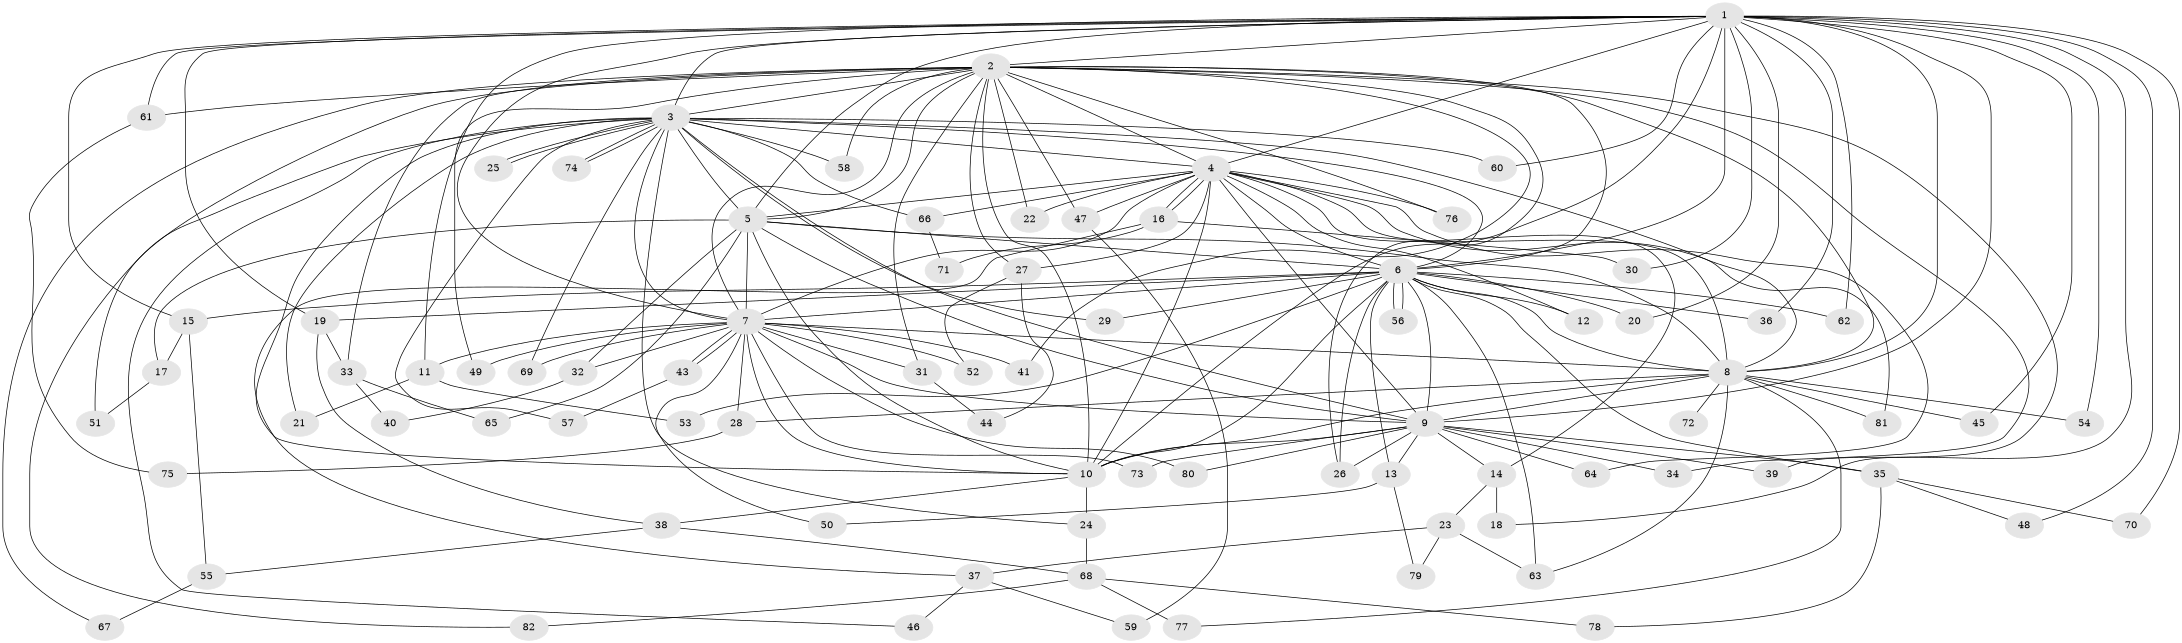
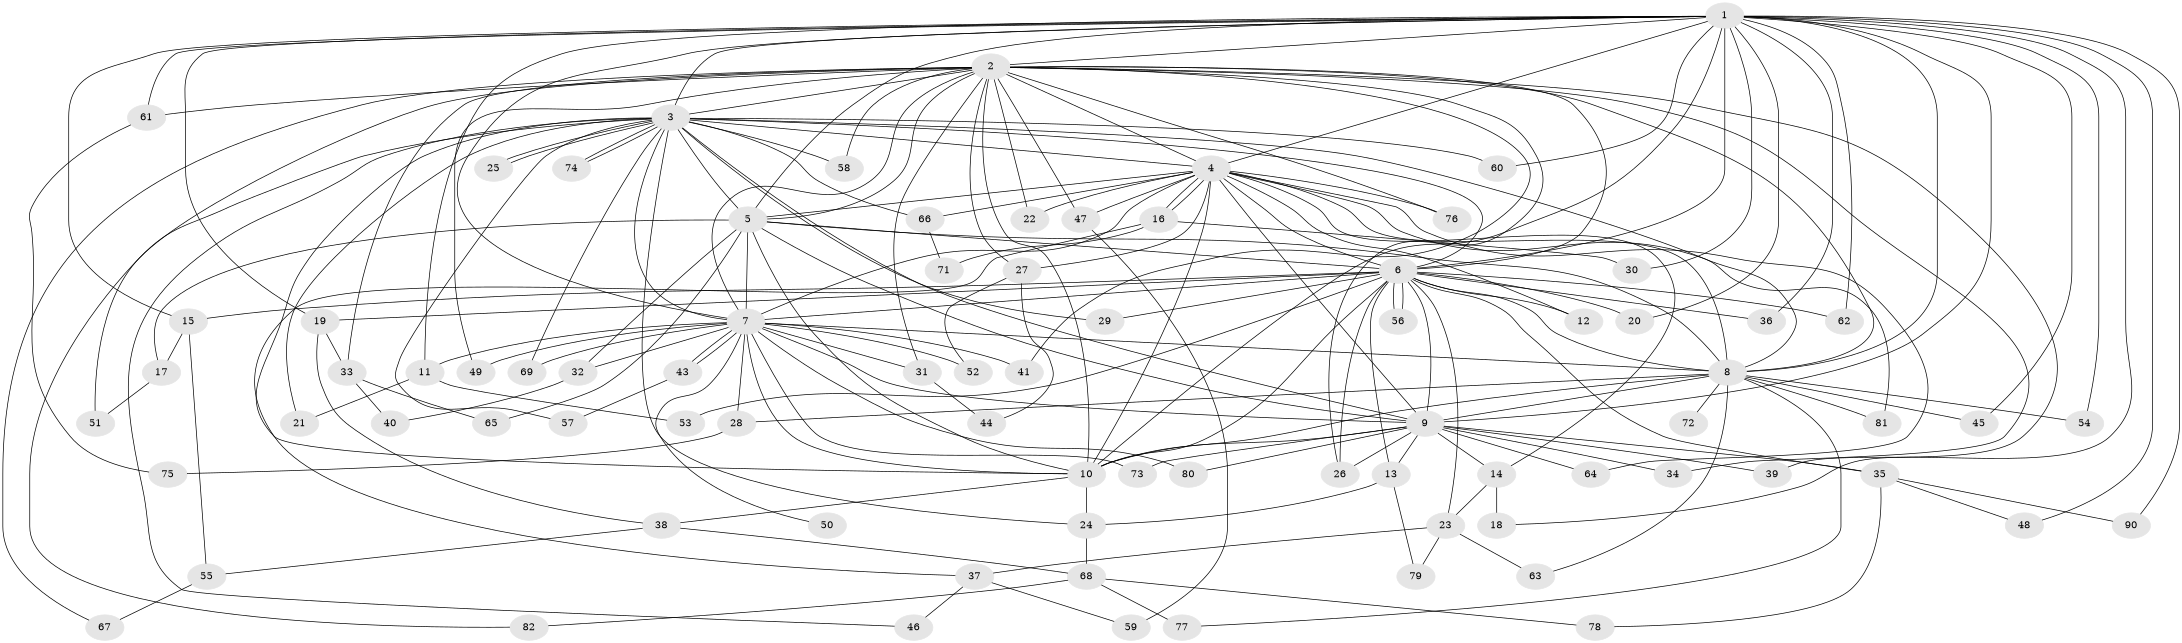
(1501, 391) -> (1457, 391)
(1112, 509) -> (1243, 512)
(2131, 526) -> (2131, 526)
